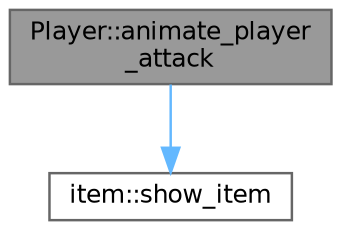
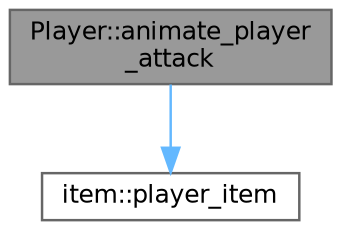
(171, 197) -> (171, 197)
